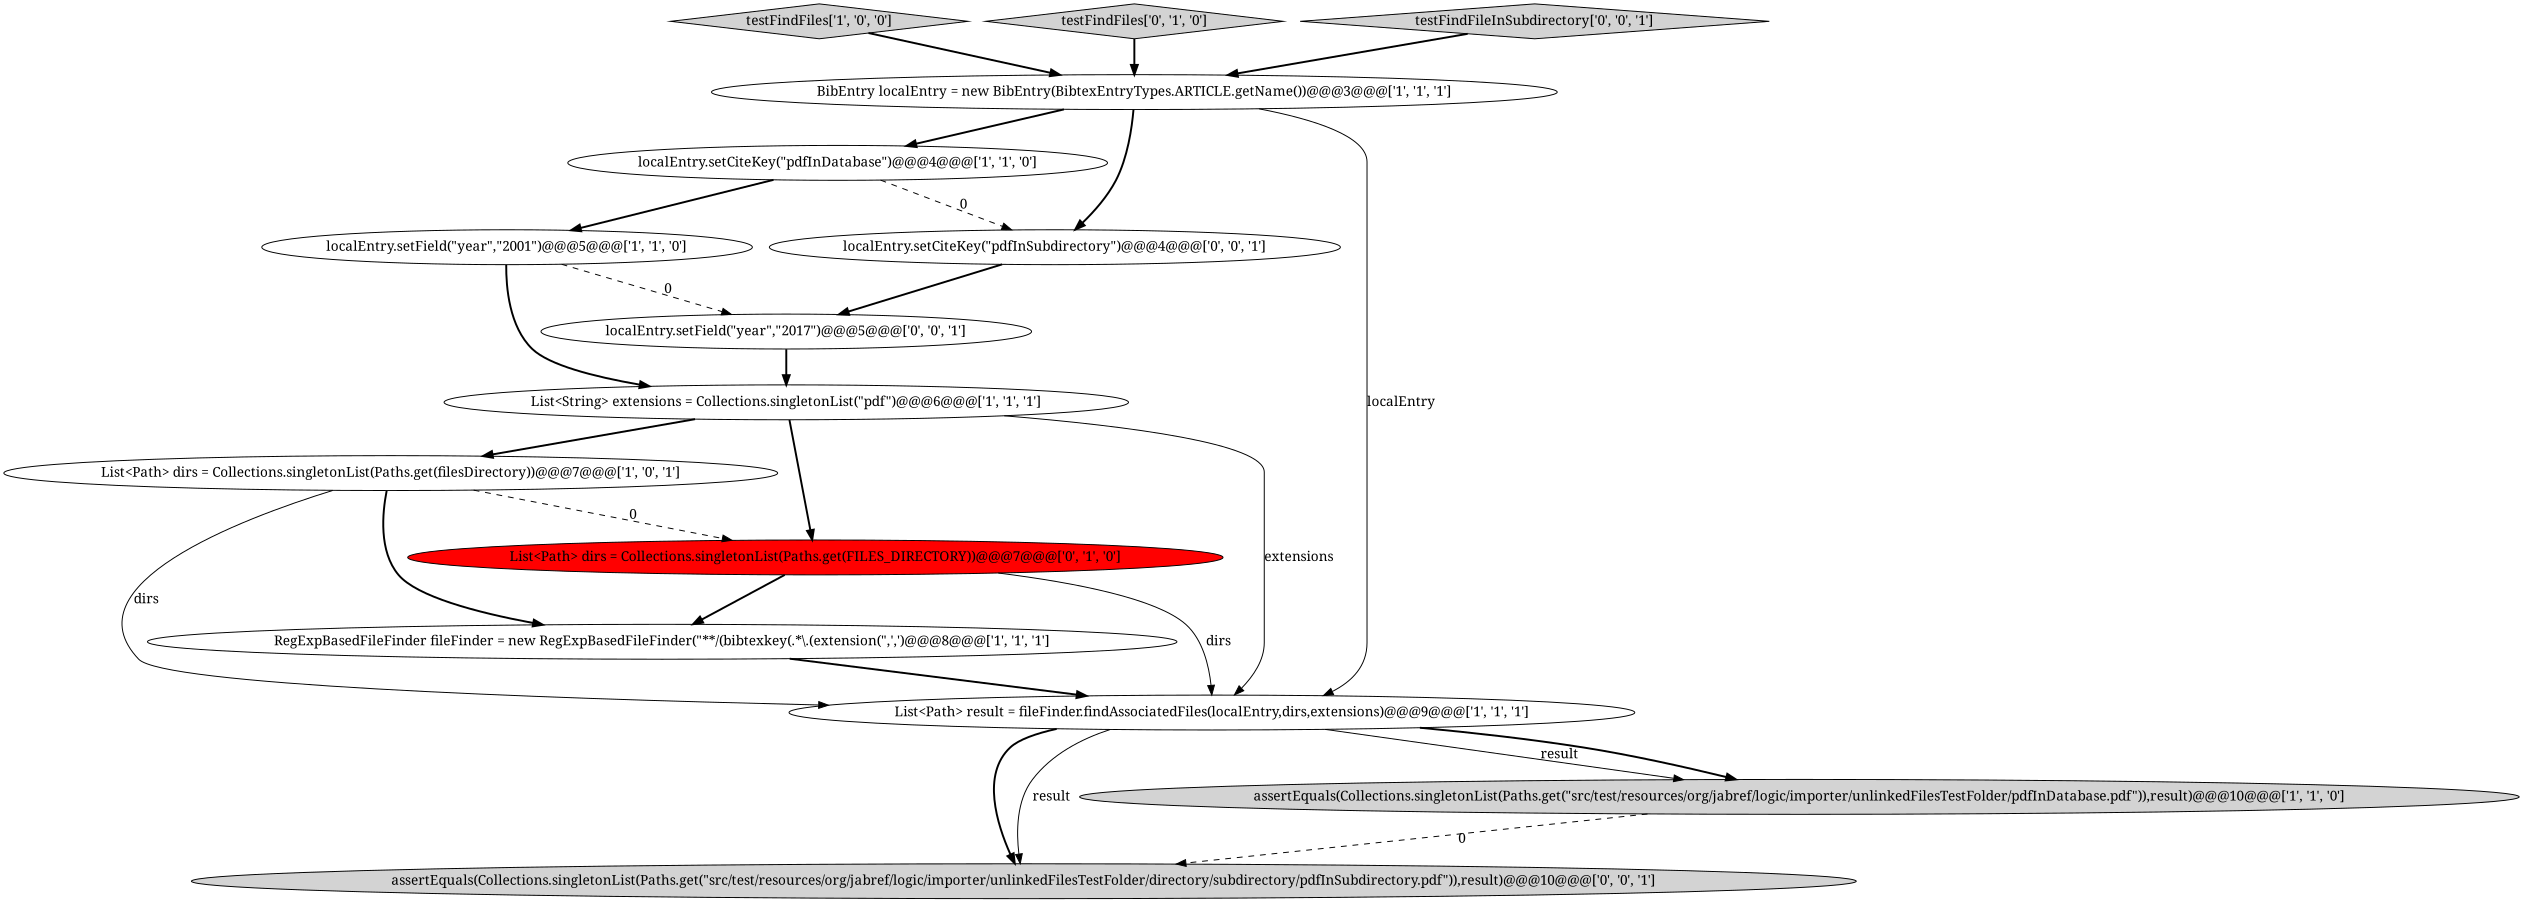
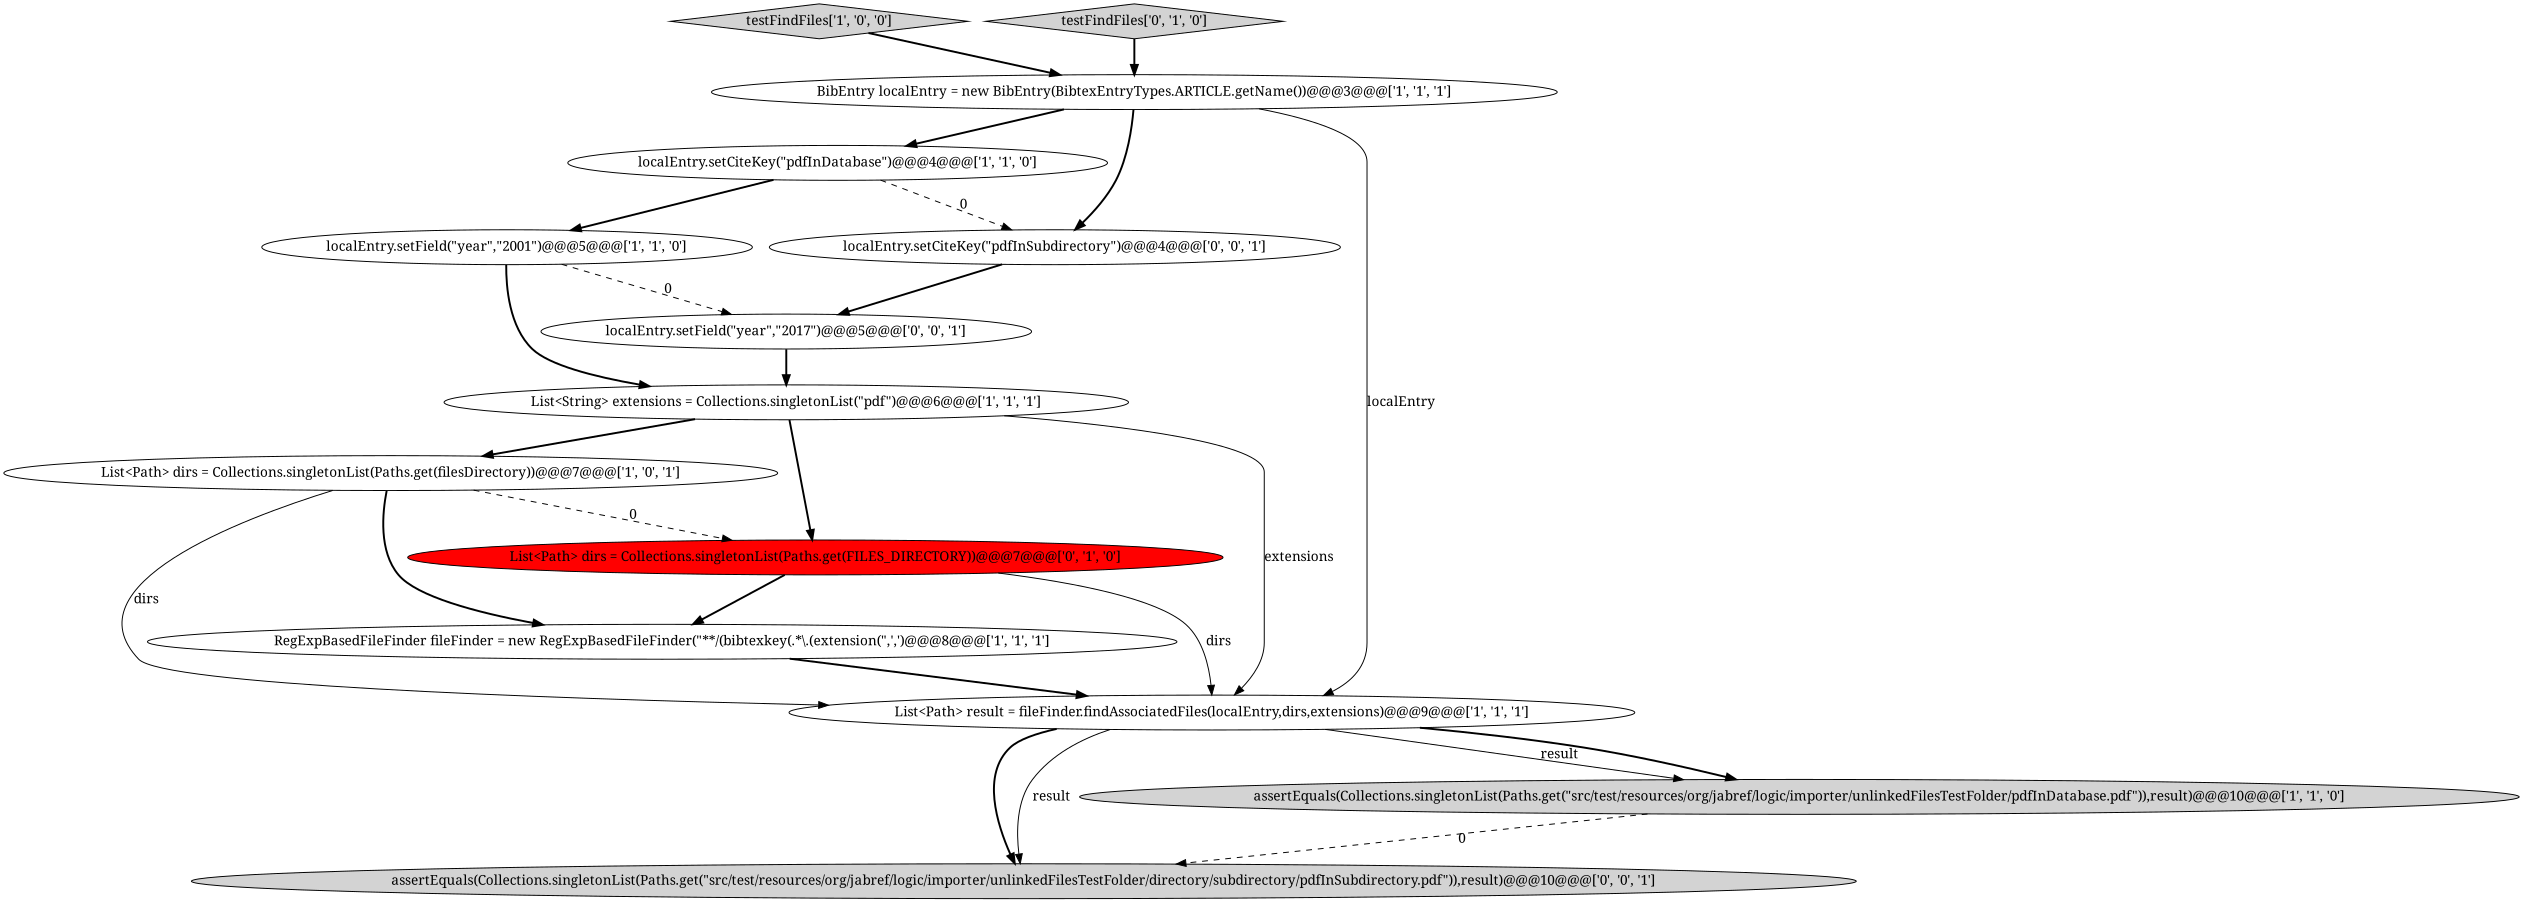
(1535, 21) -> none
